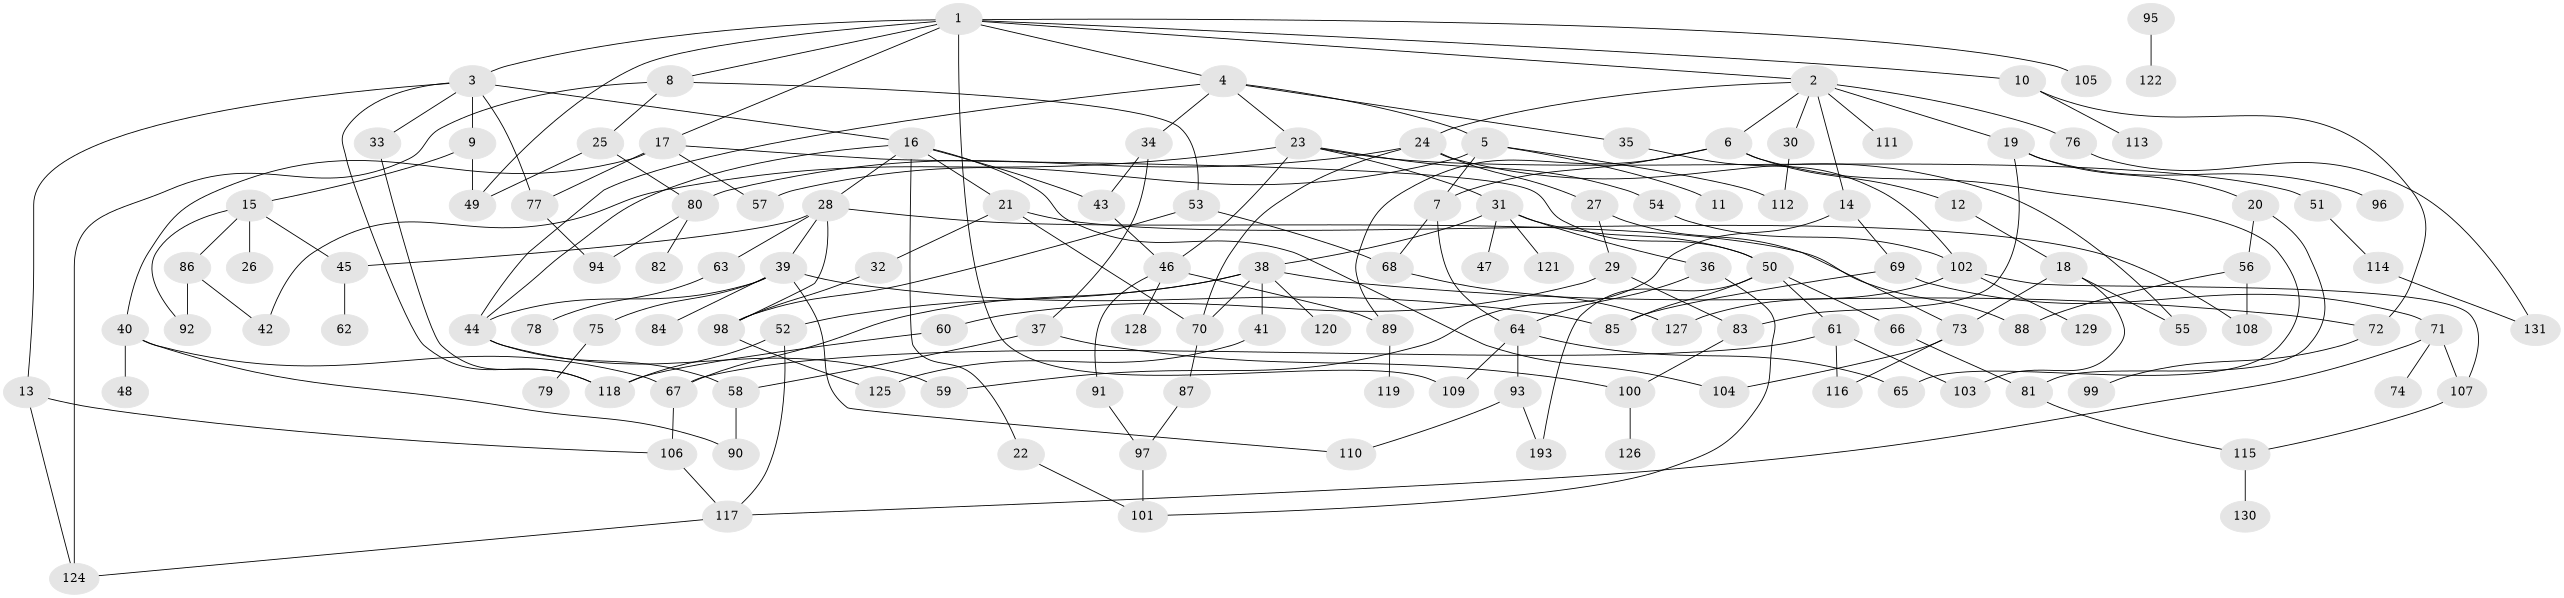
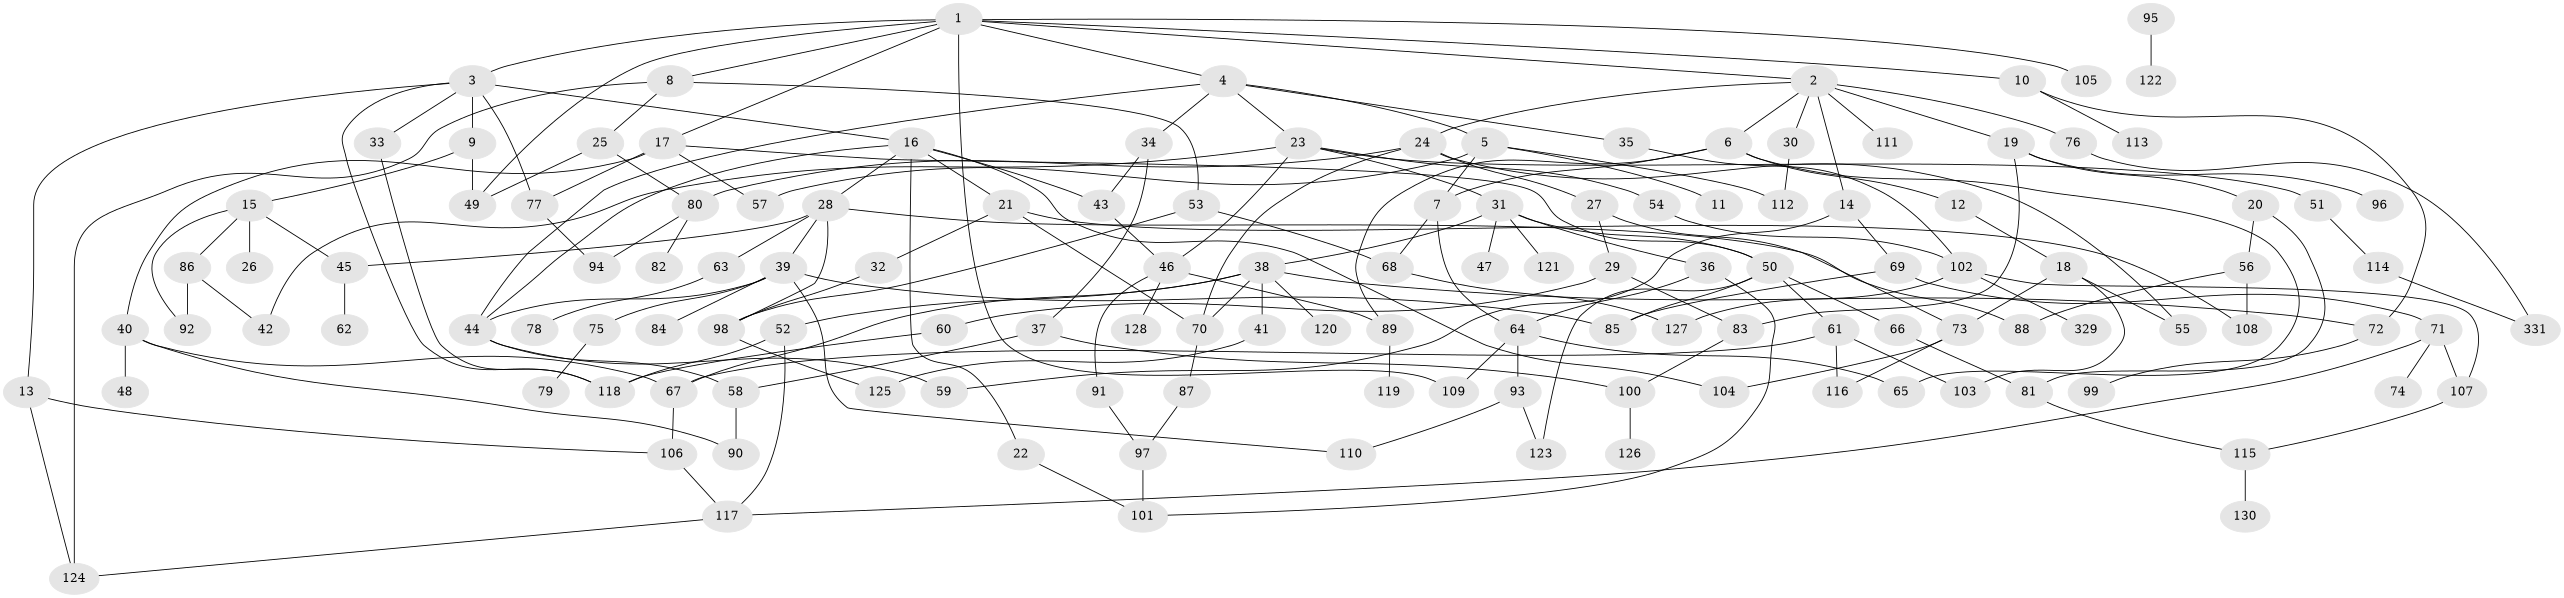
(2086, 330) -> (2086, 330)
(2536, 330) -> (2536, 330)
(1541, 454) -> (1541, 454)
